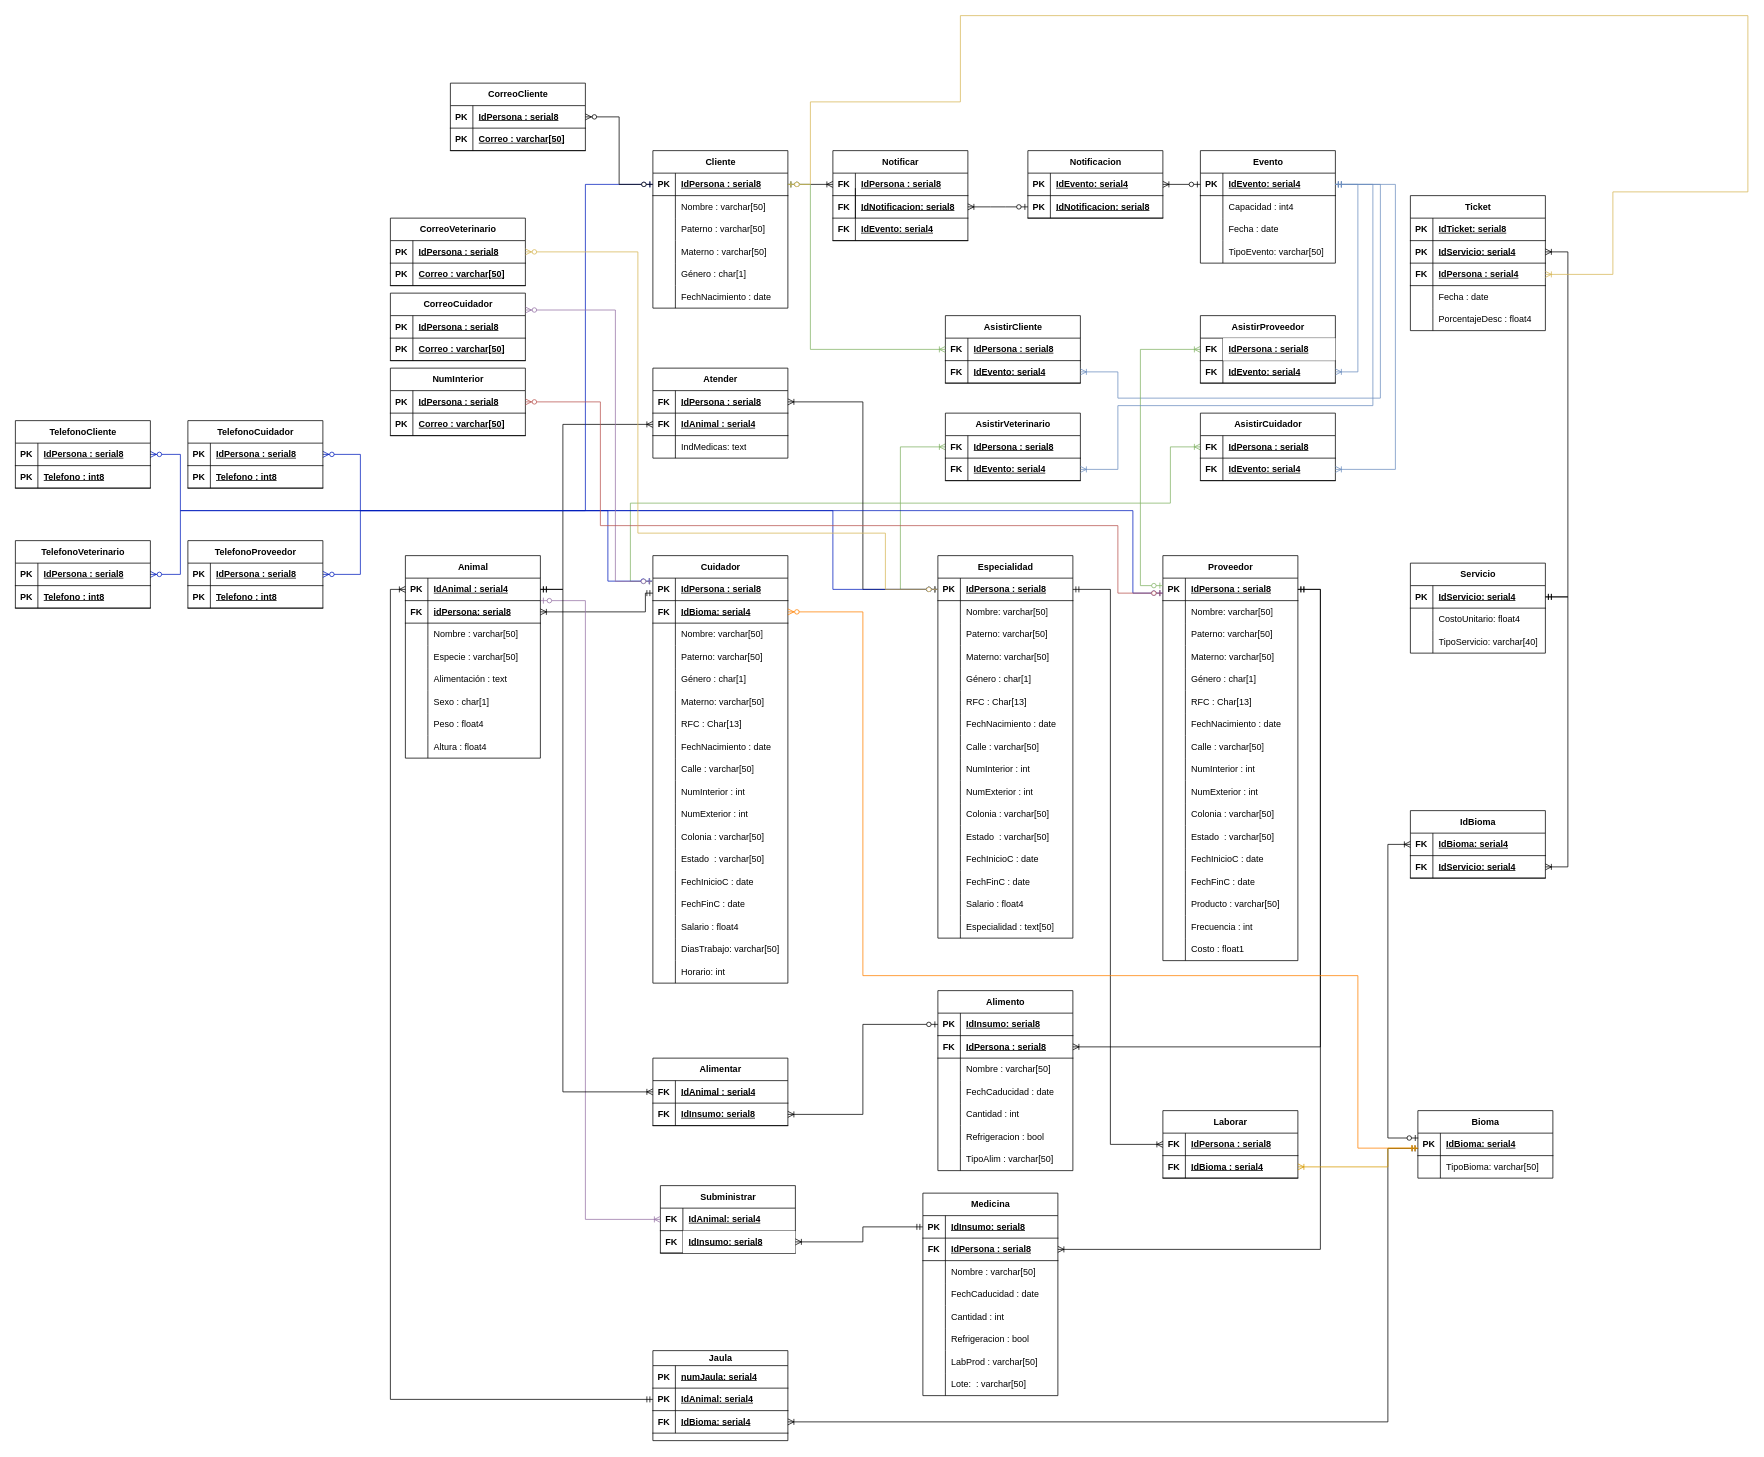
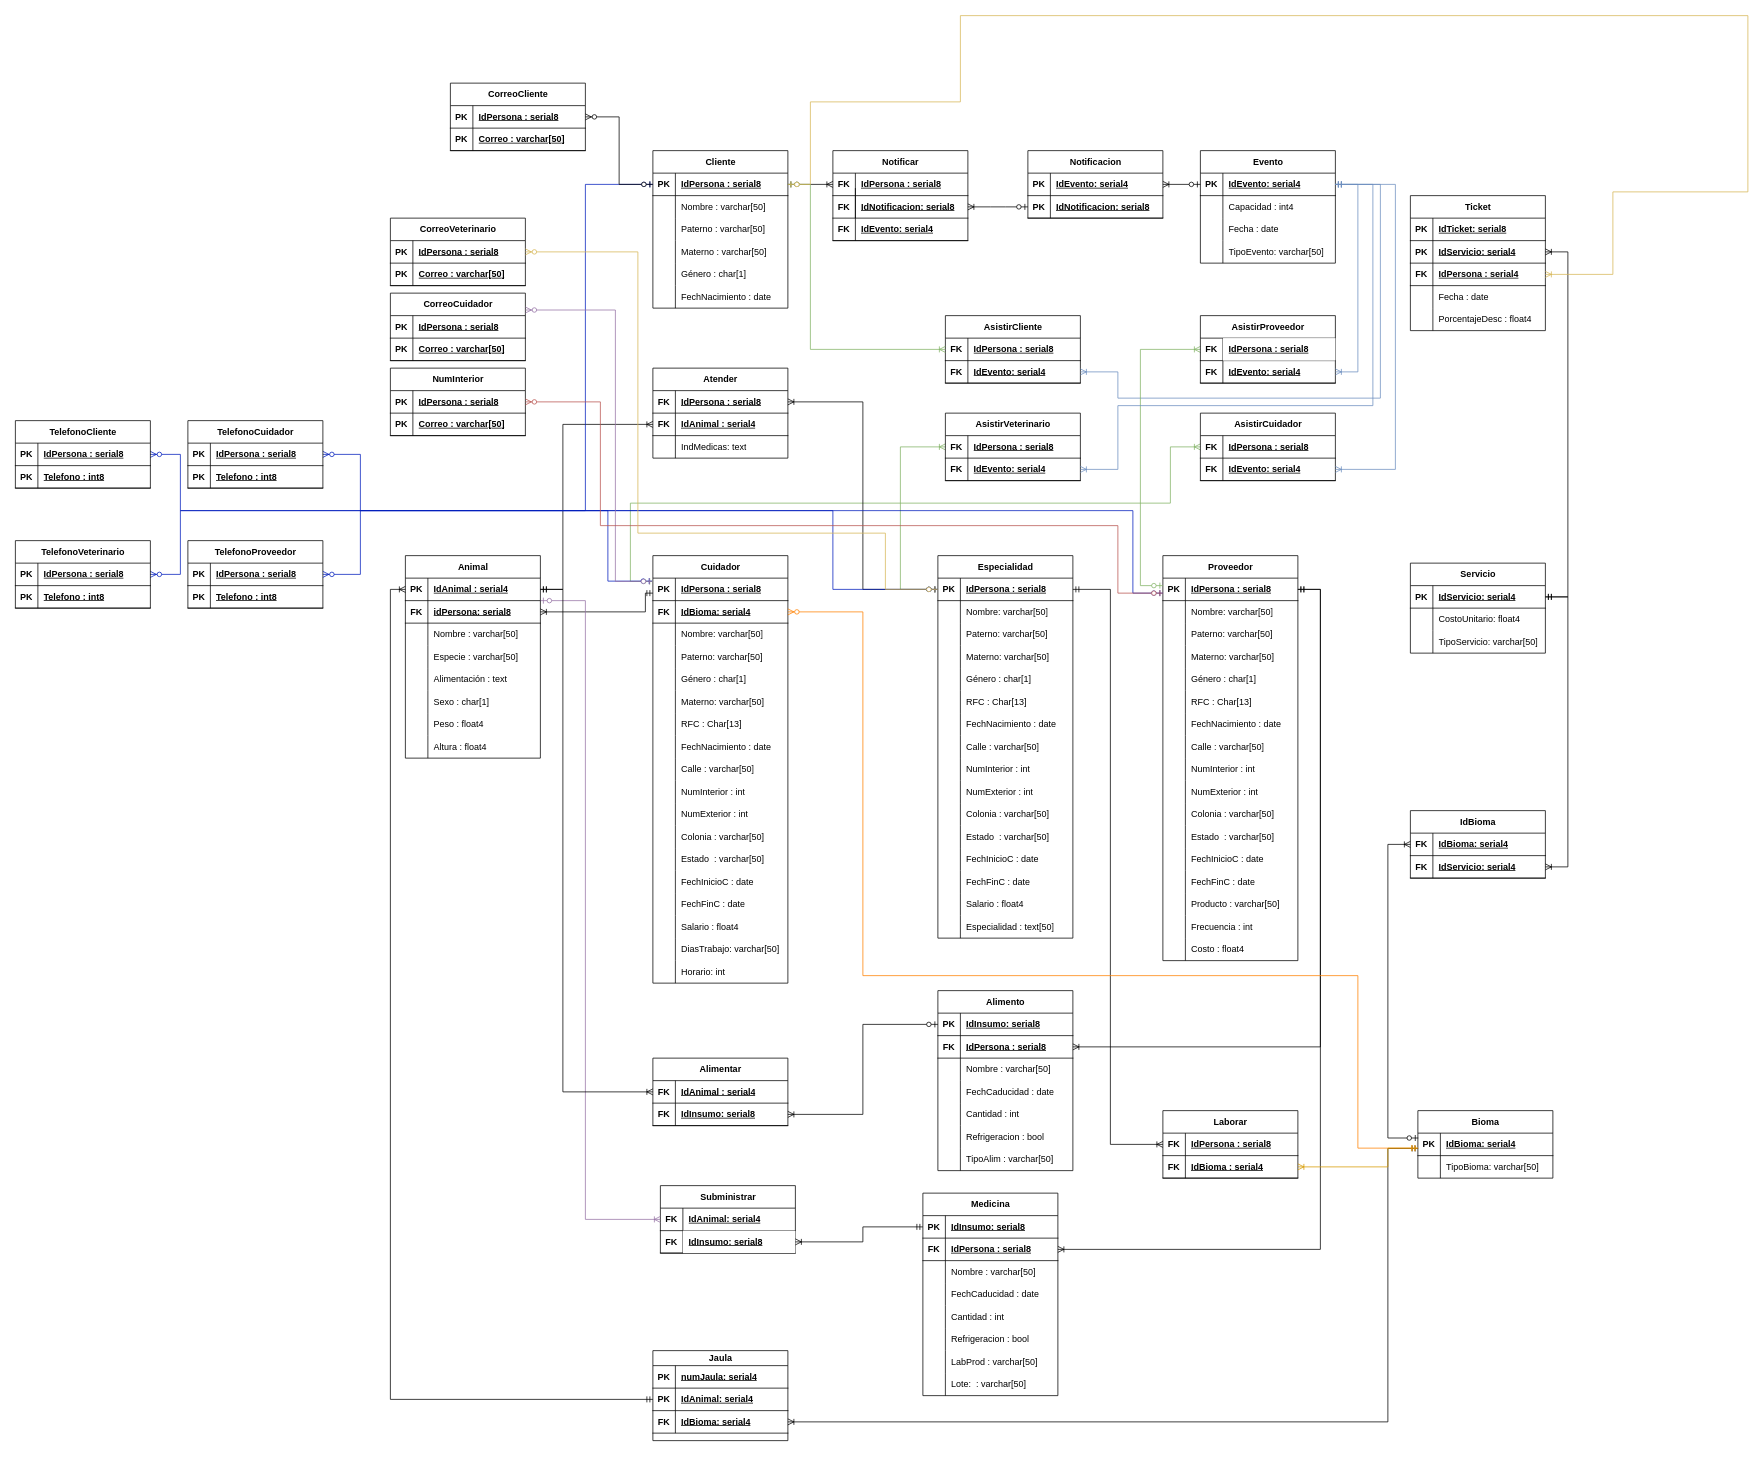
(1492, 642) -> (1492, 642)
(1222, 949) -> (1222, 949)
